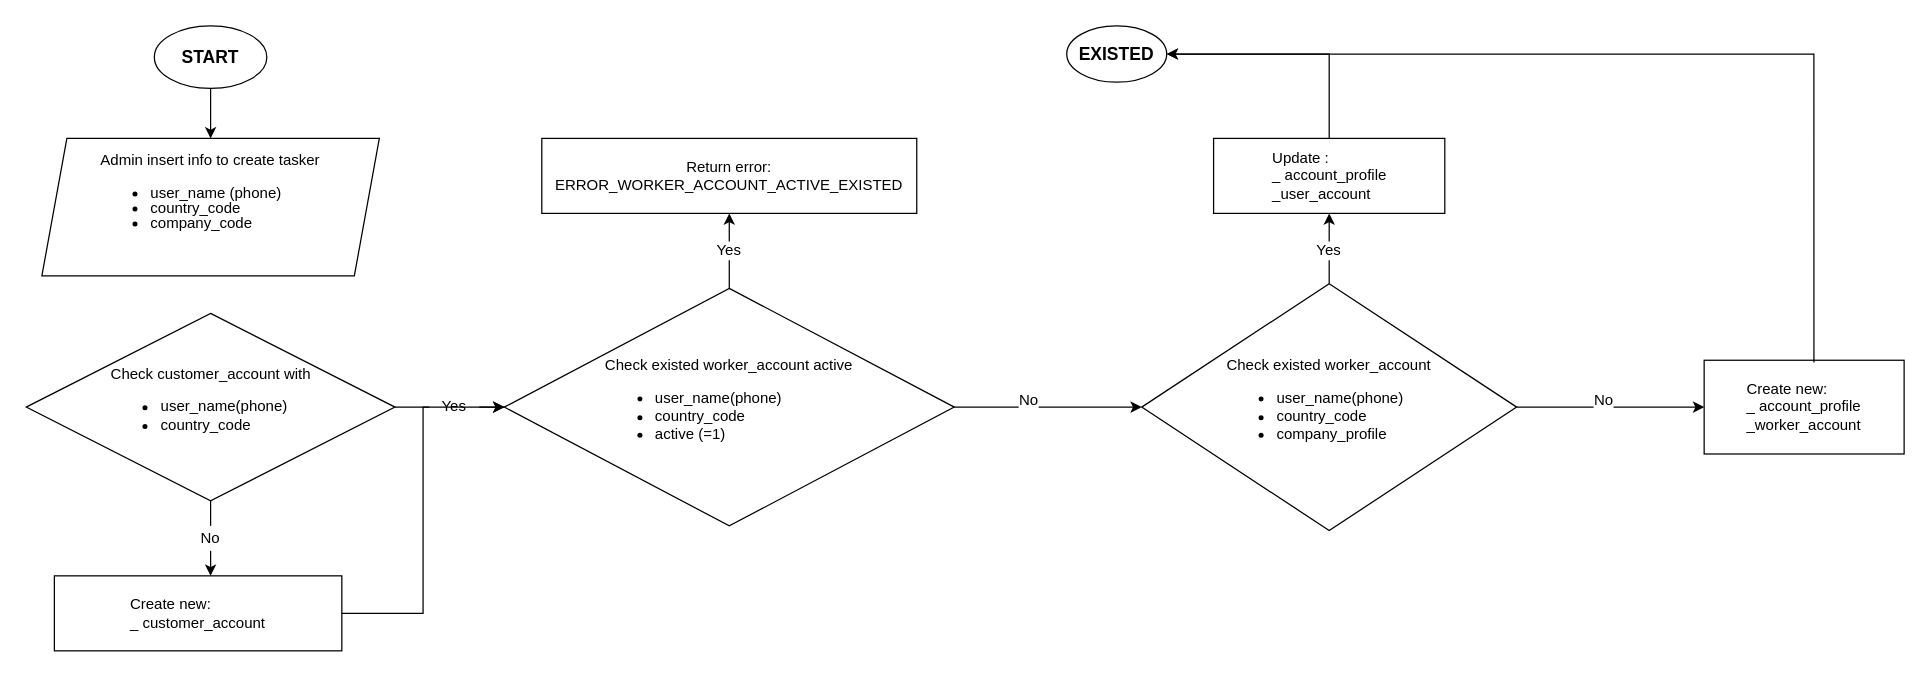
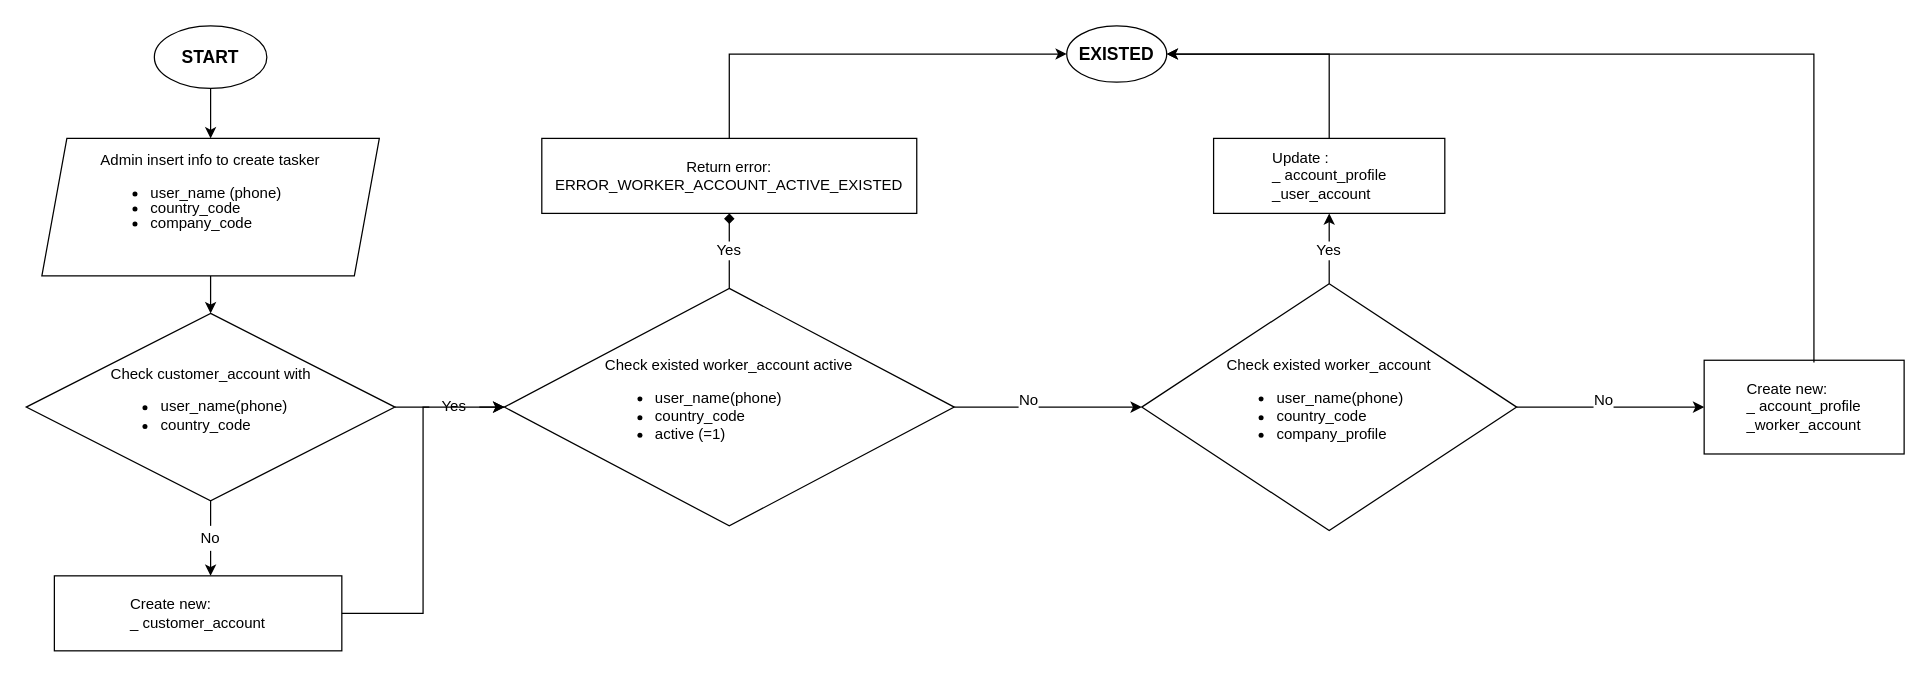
none -> (852, 54)
(729, 223) -> (729, 224)
none -> (211, 299)
